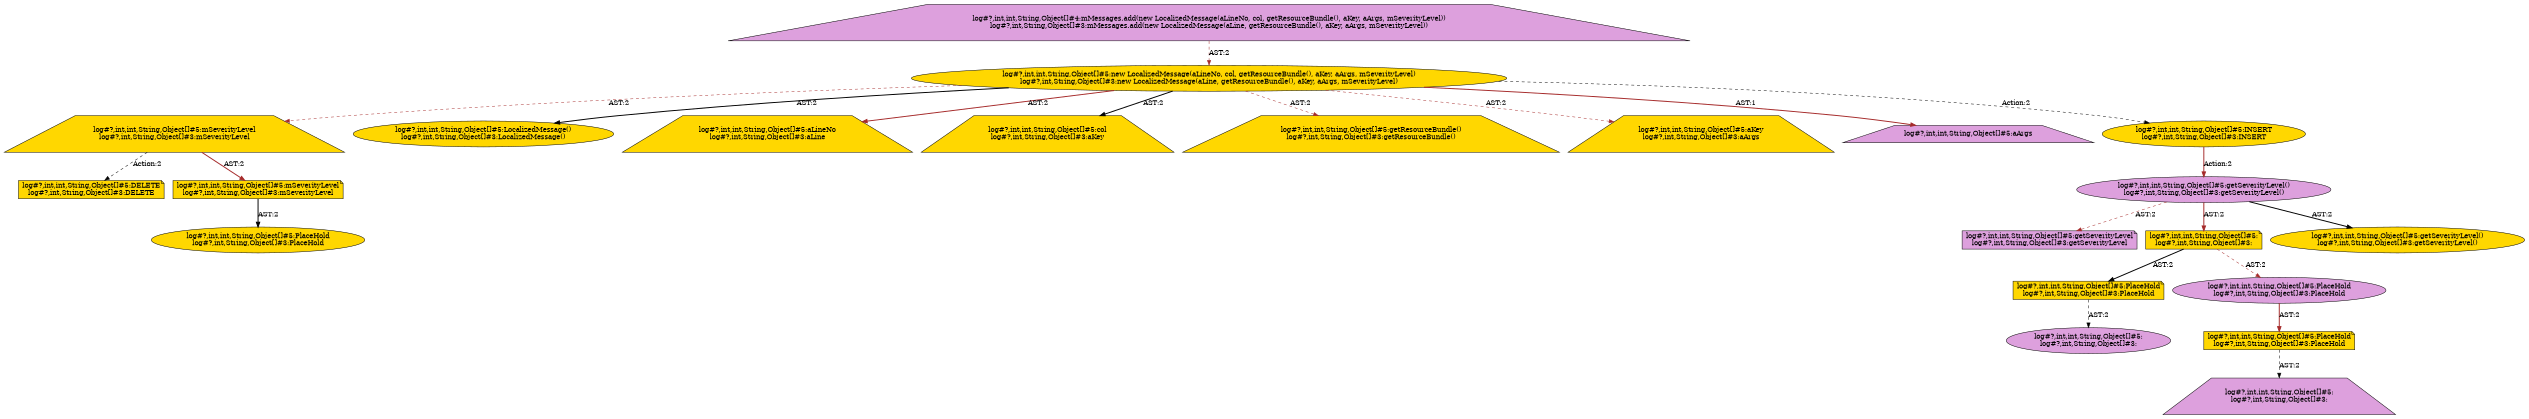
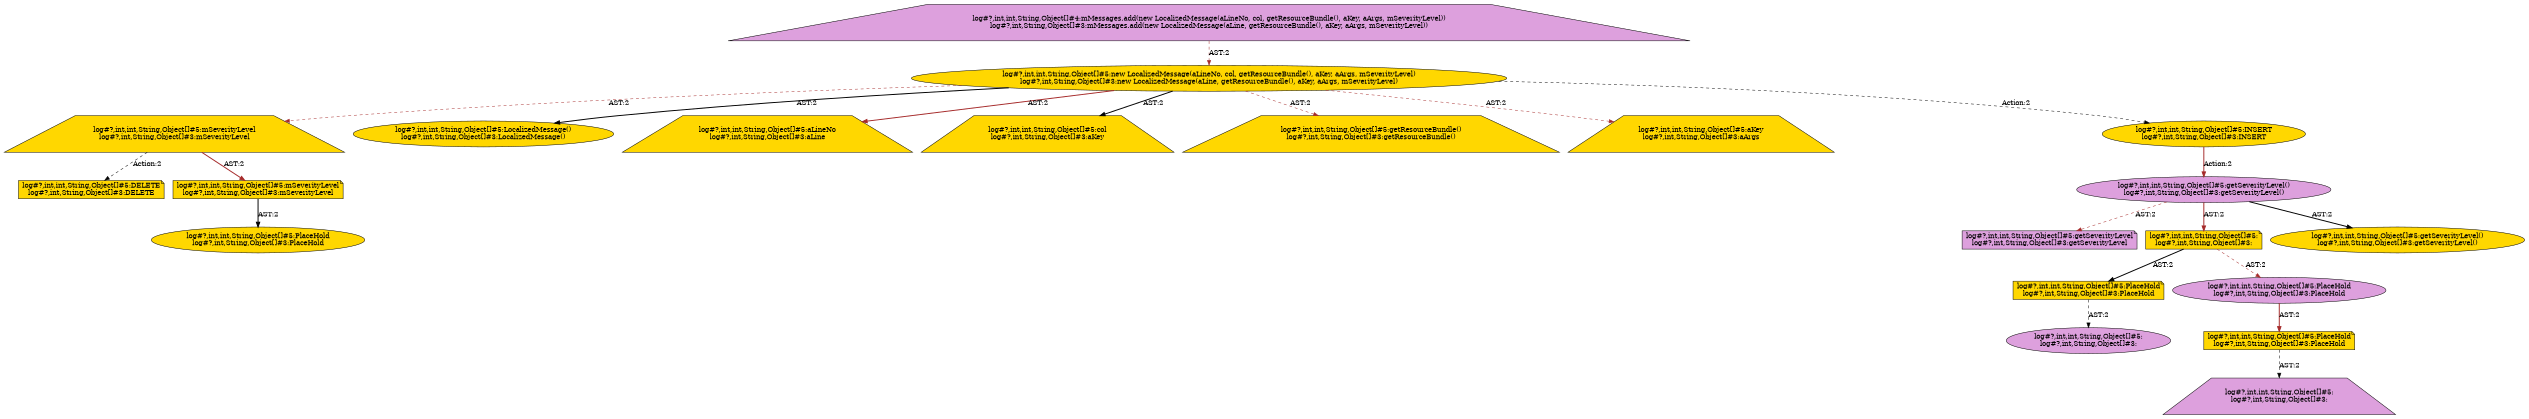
(1968, 134) -> none
